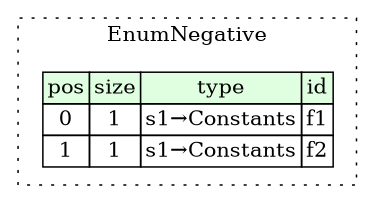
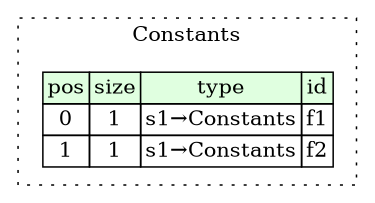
(187, 35) -> (187, 35)
